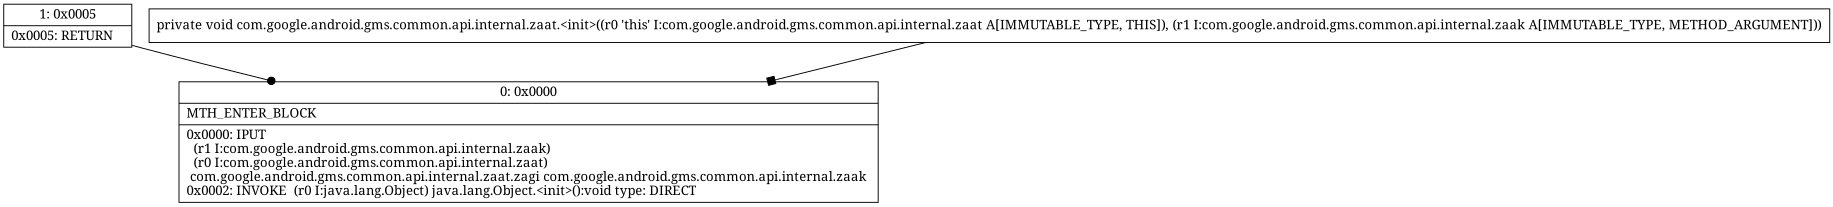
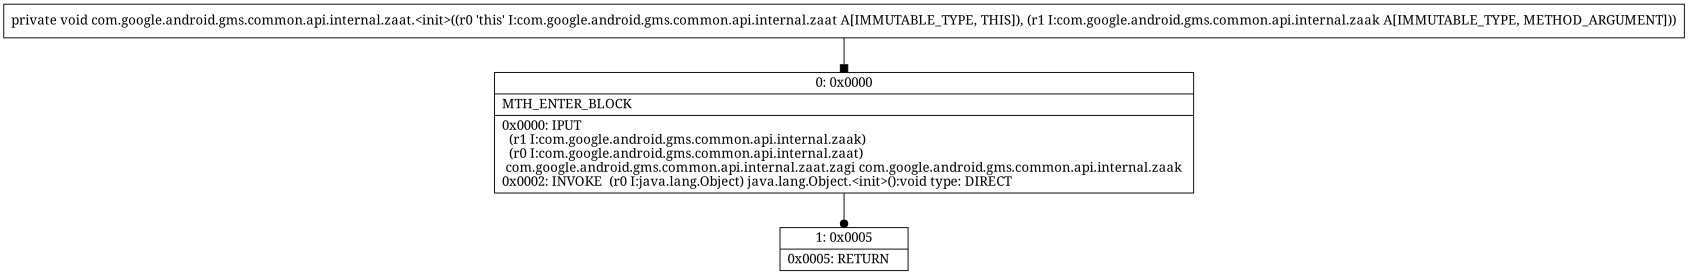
(200, 63) -> (844, 206)
